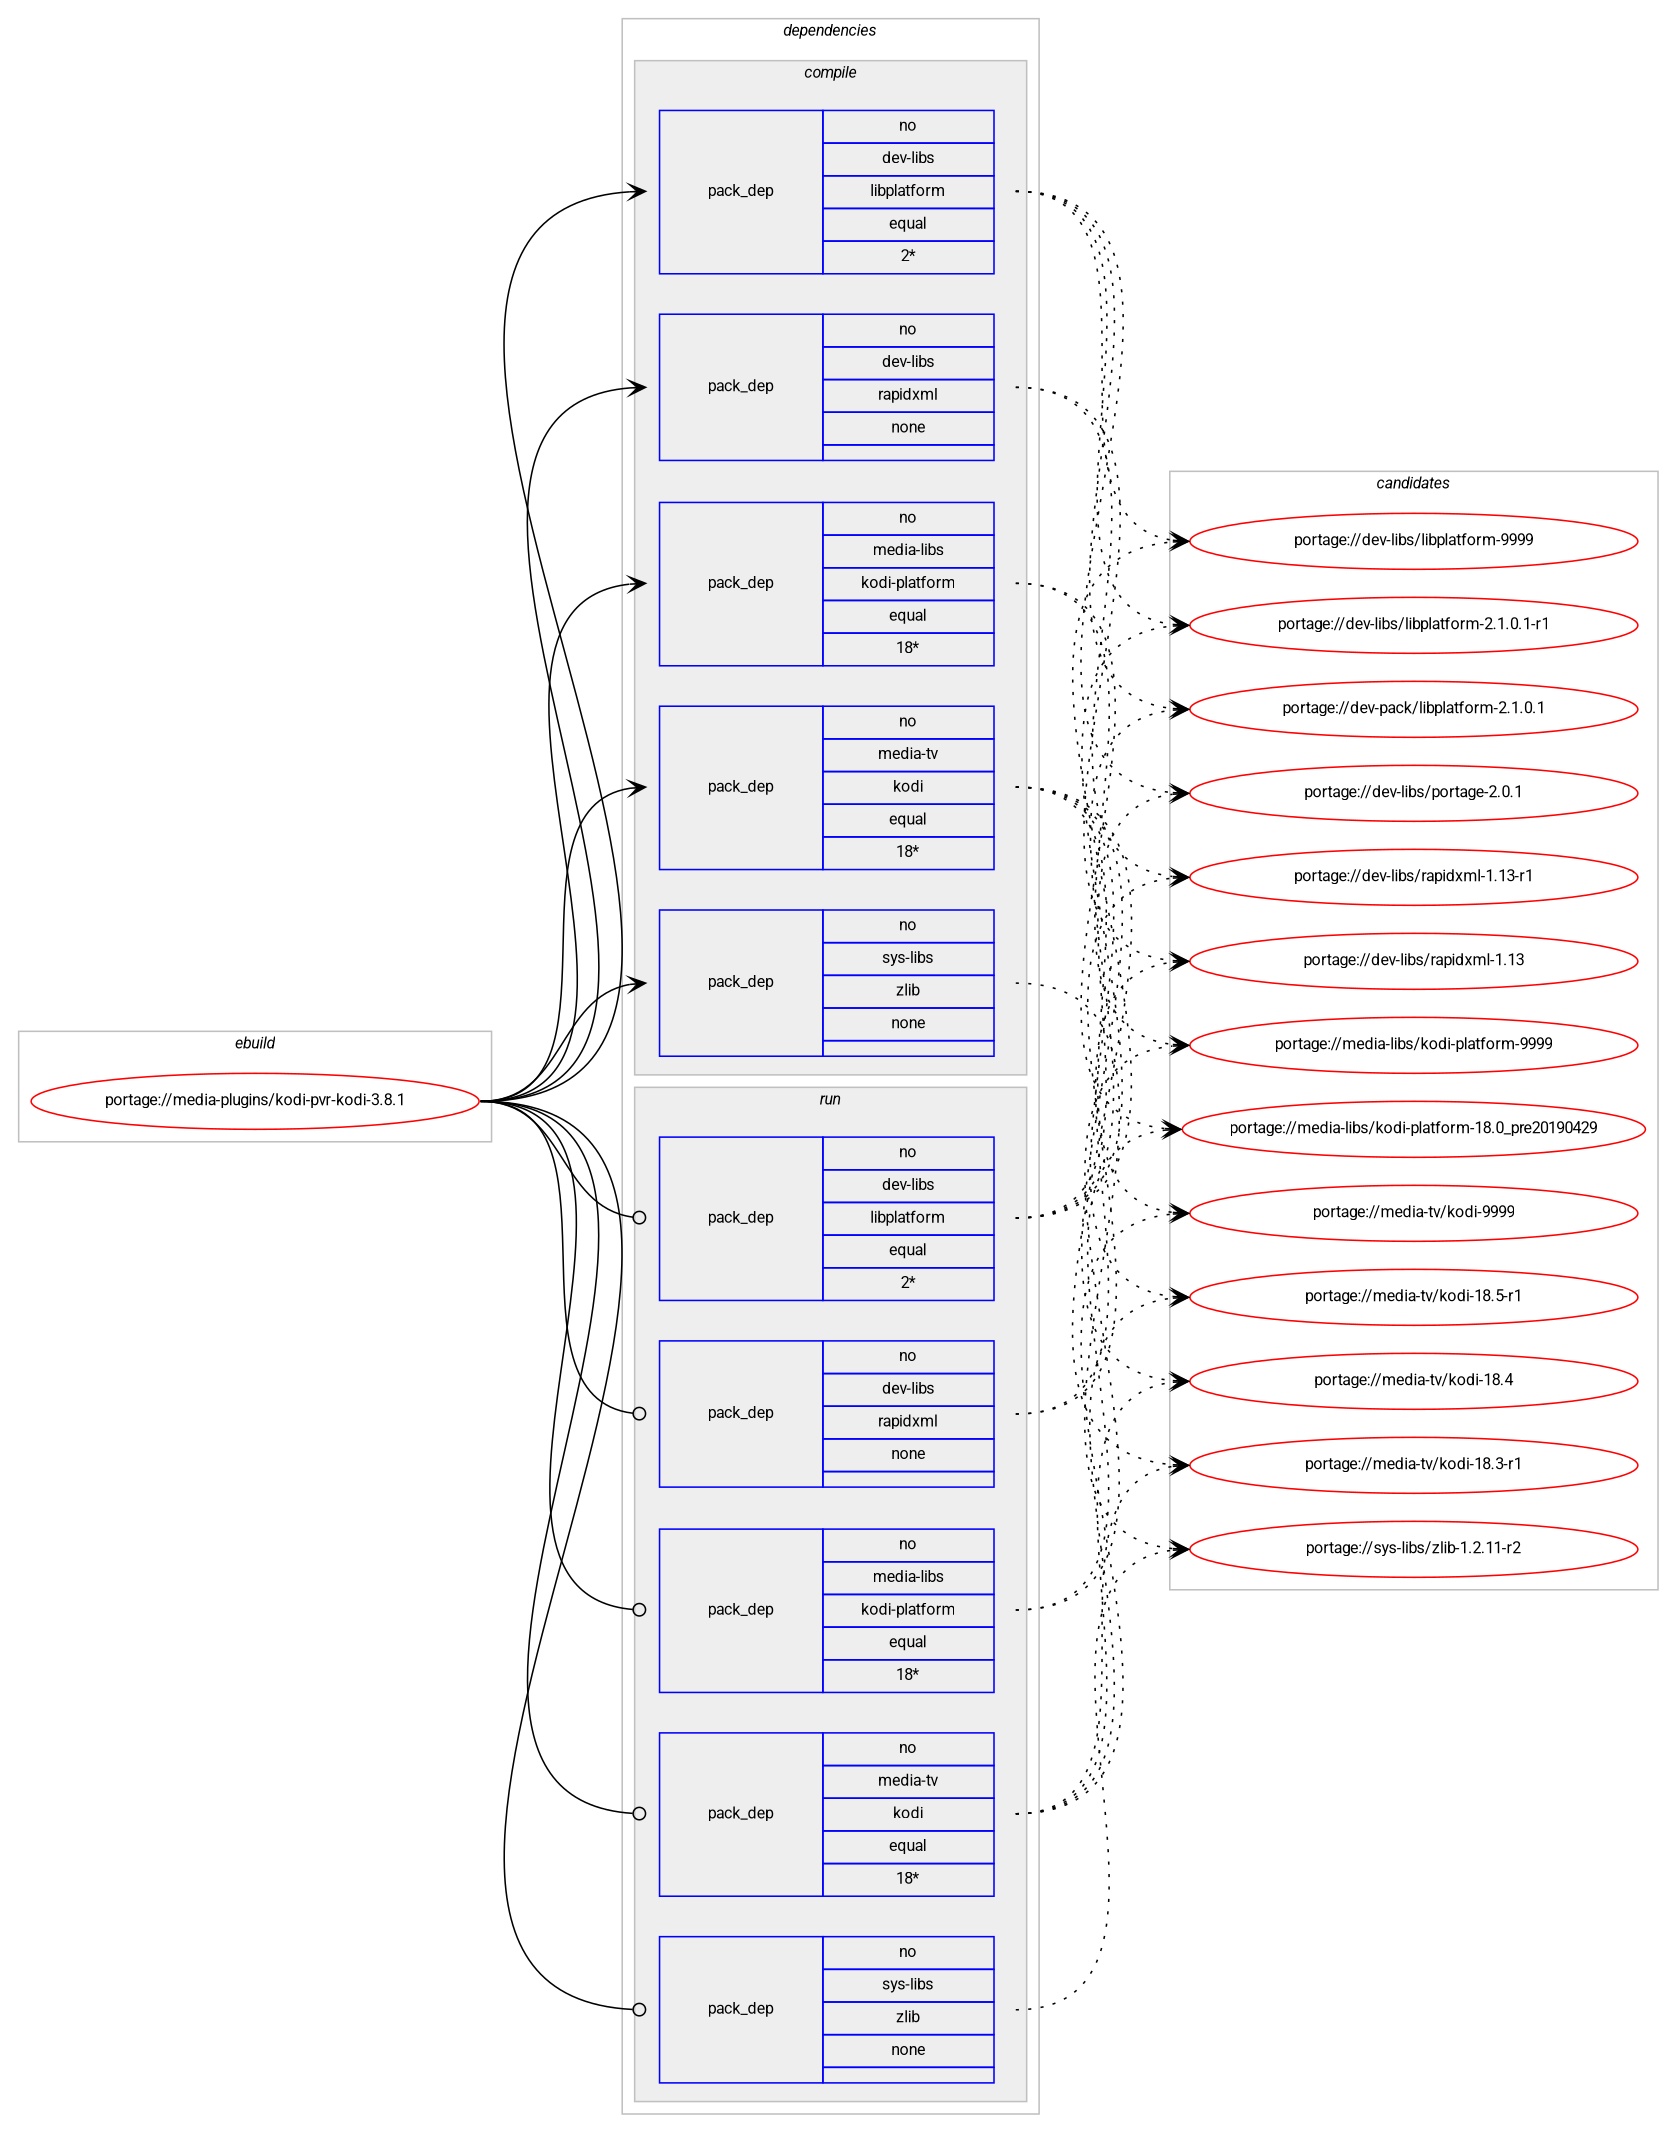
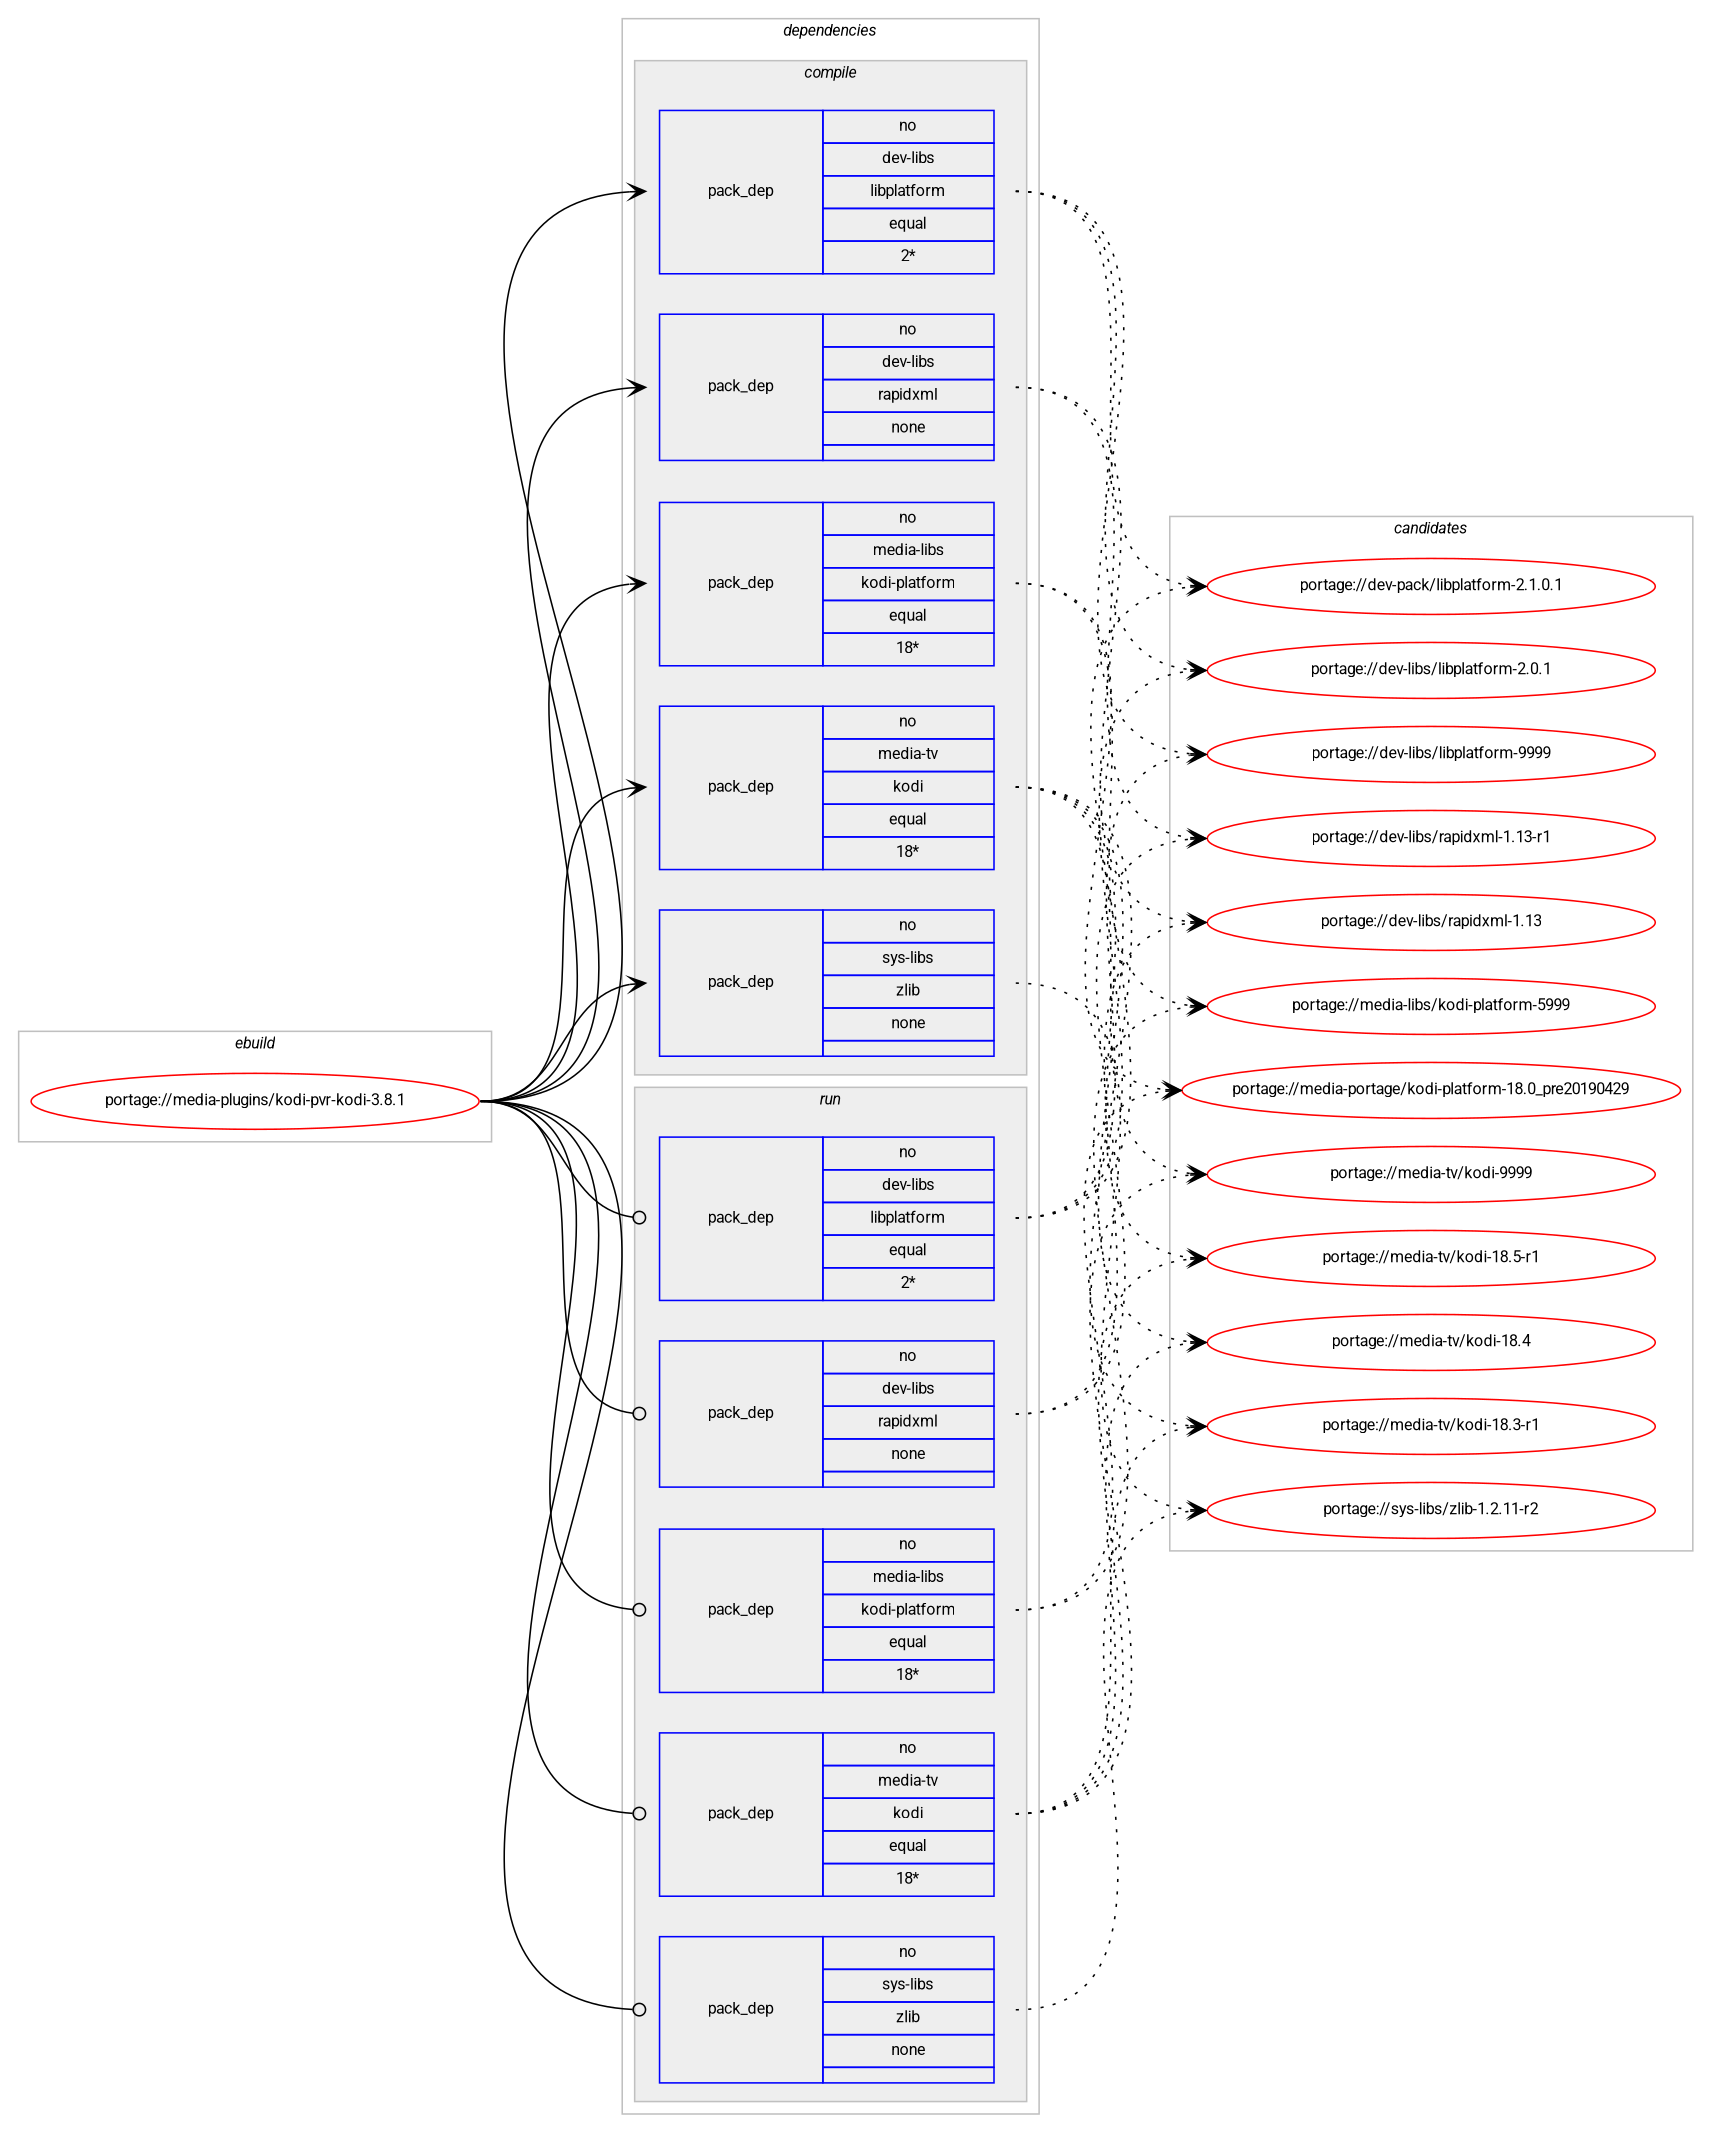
(1414, 625) -> none
(1414, 793) -> (1431, 670)
(1414, 1045) -> (1431, 1006)
(1414, 1129) -> (1431, 1090)
